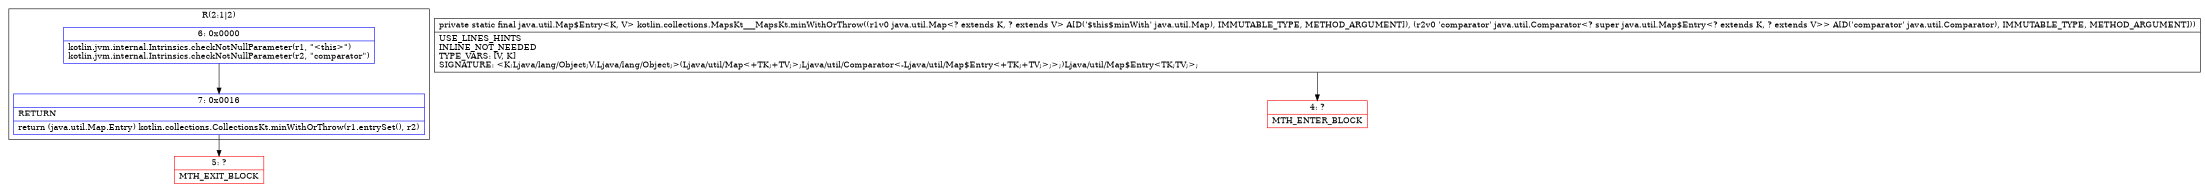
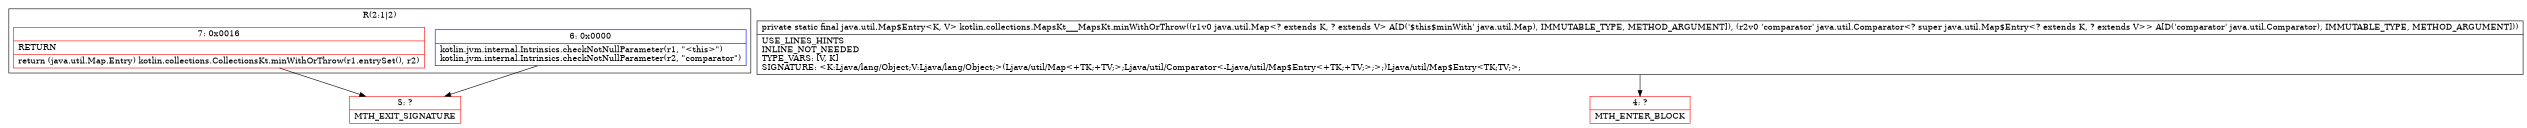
(219, 76) -> (494, 80)
(219, 114) -> (219, 48)
(219, 176) -> (405, 116)
